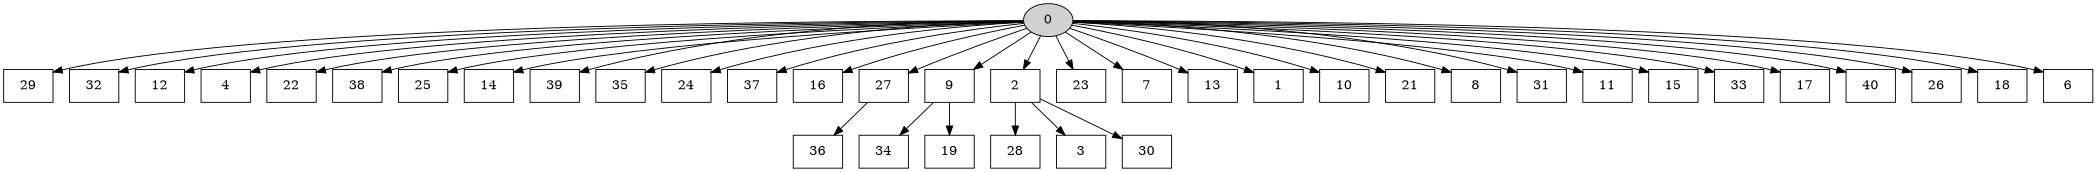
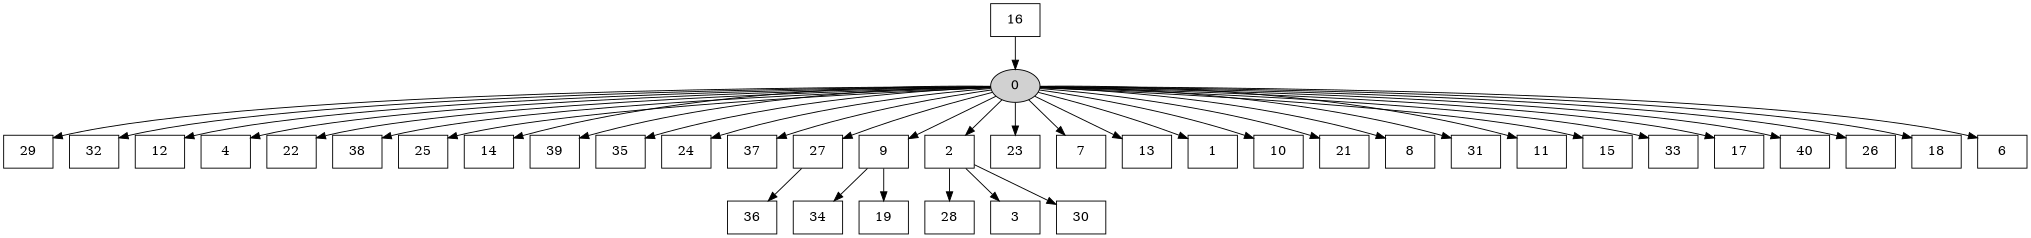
(937, 44) -> (1015, 49)
